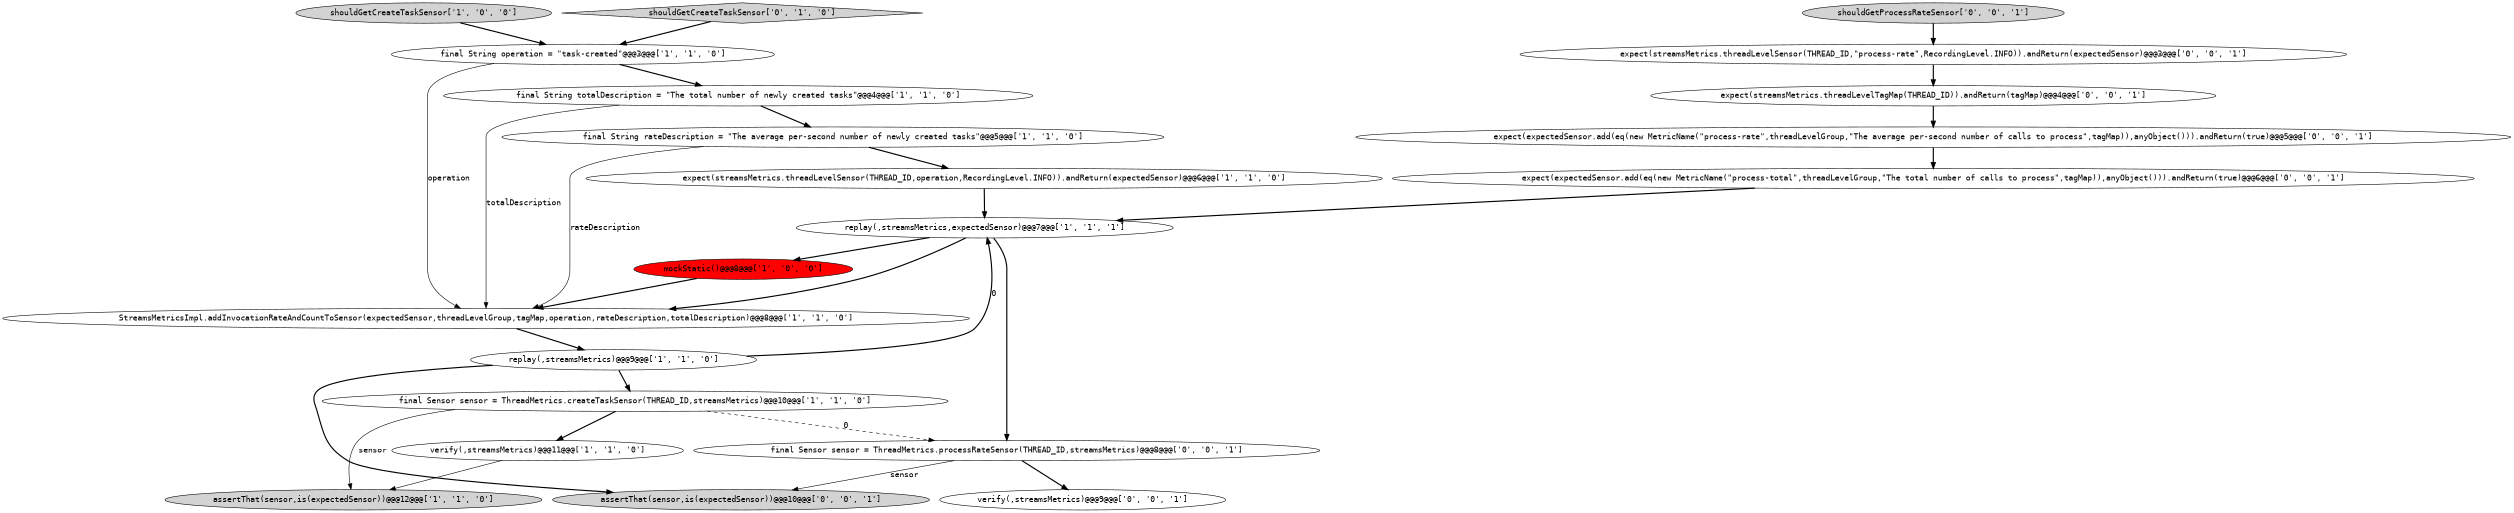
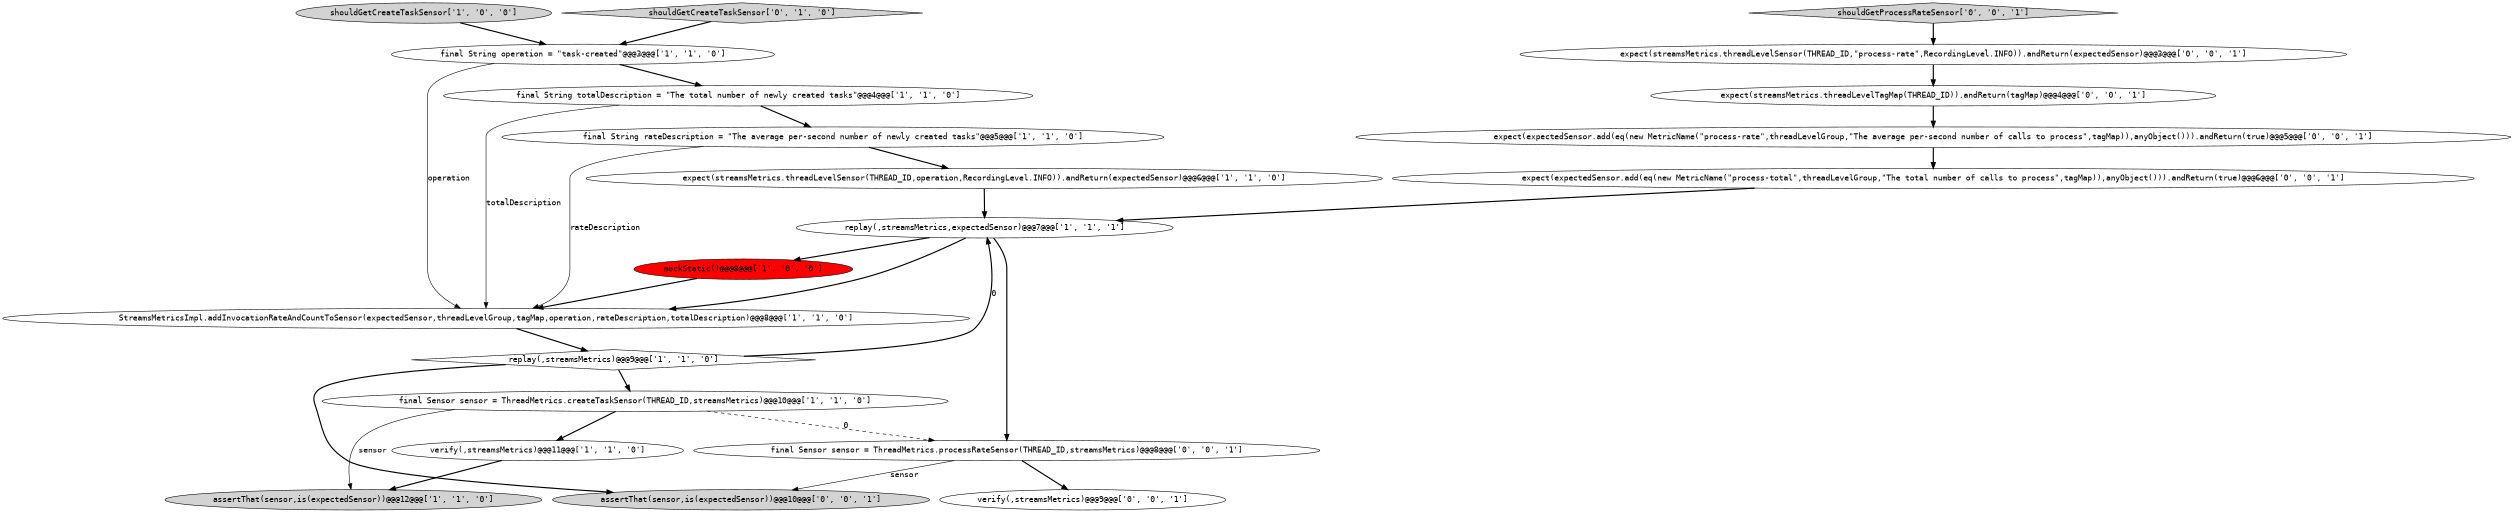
(1933, 13) -> (1933, 13)
(614, 360) -> (614, 360)
(449, 474) -> (449, 474)
